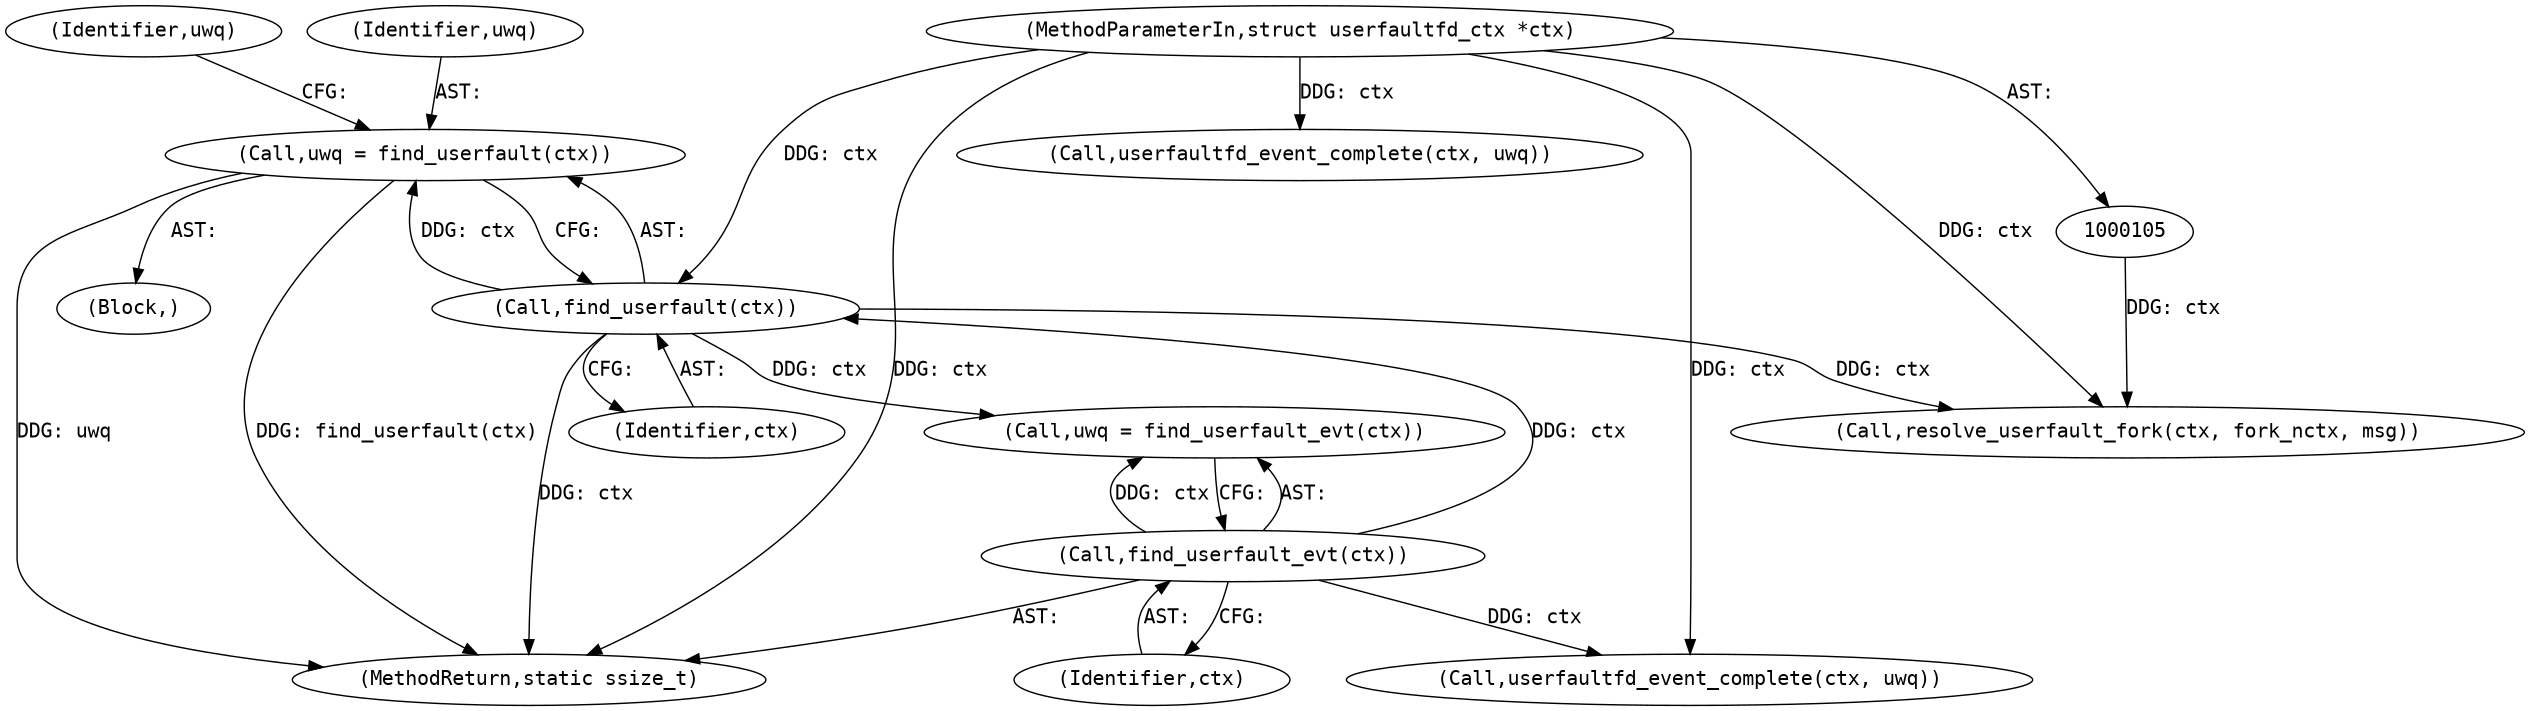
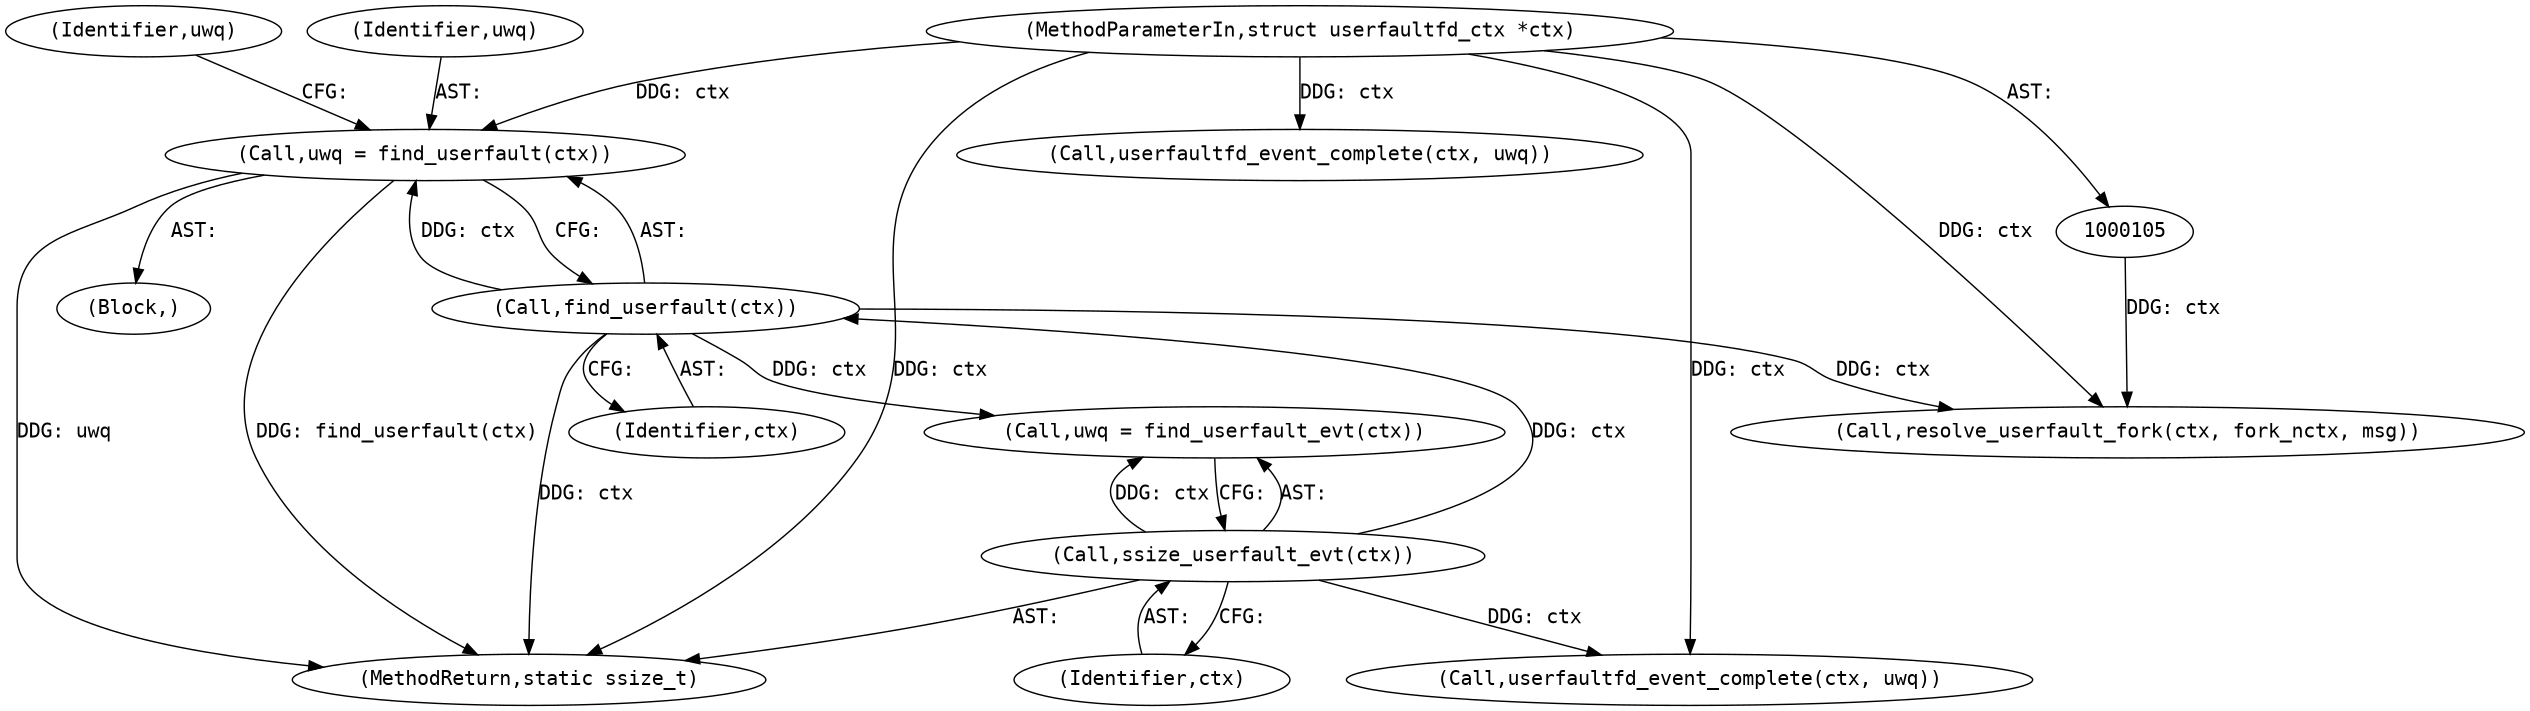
(823, 101) -> (724, 67)
(1233, 556) -> (1233, 556)
